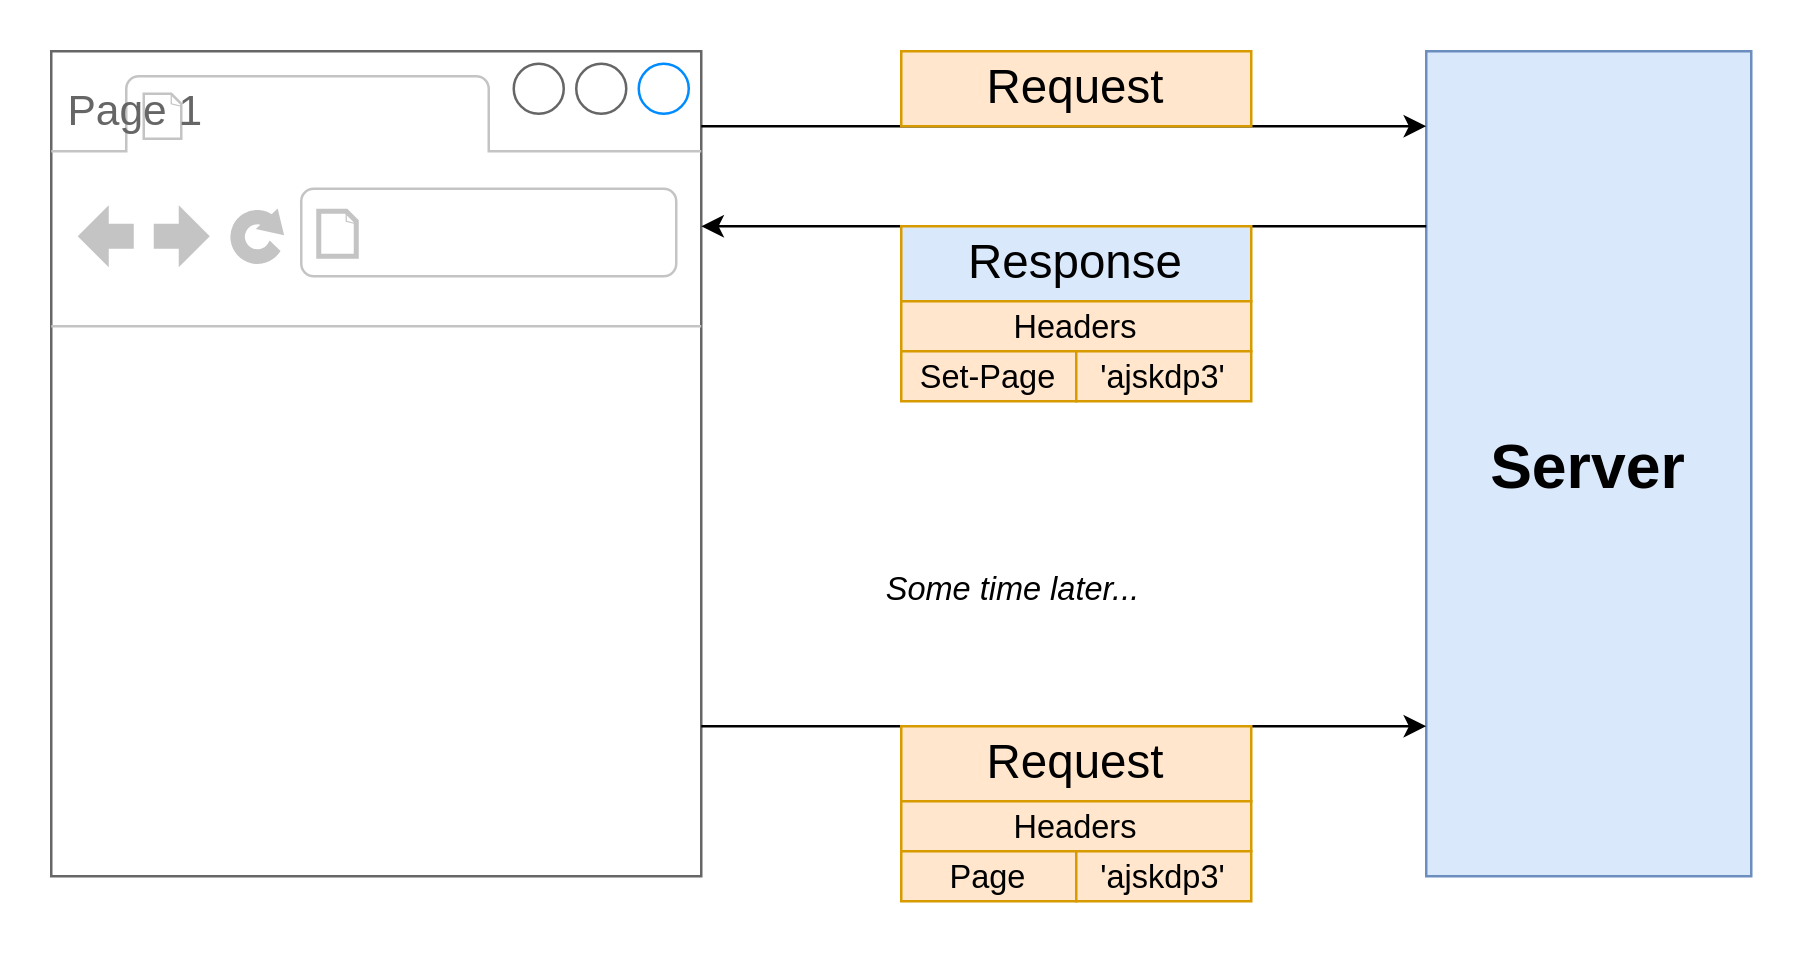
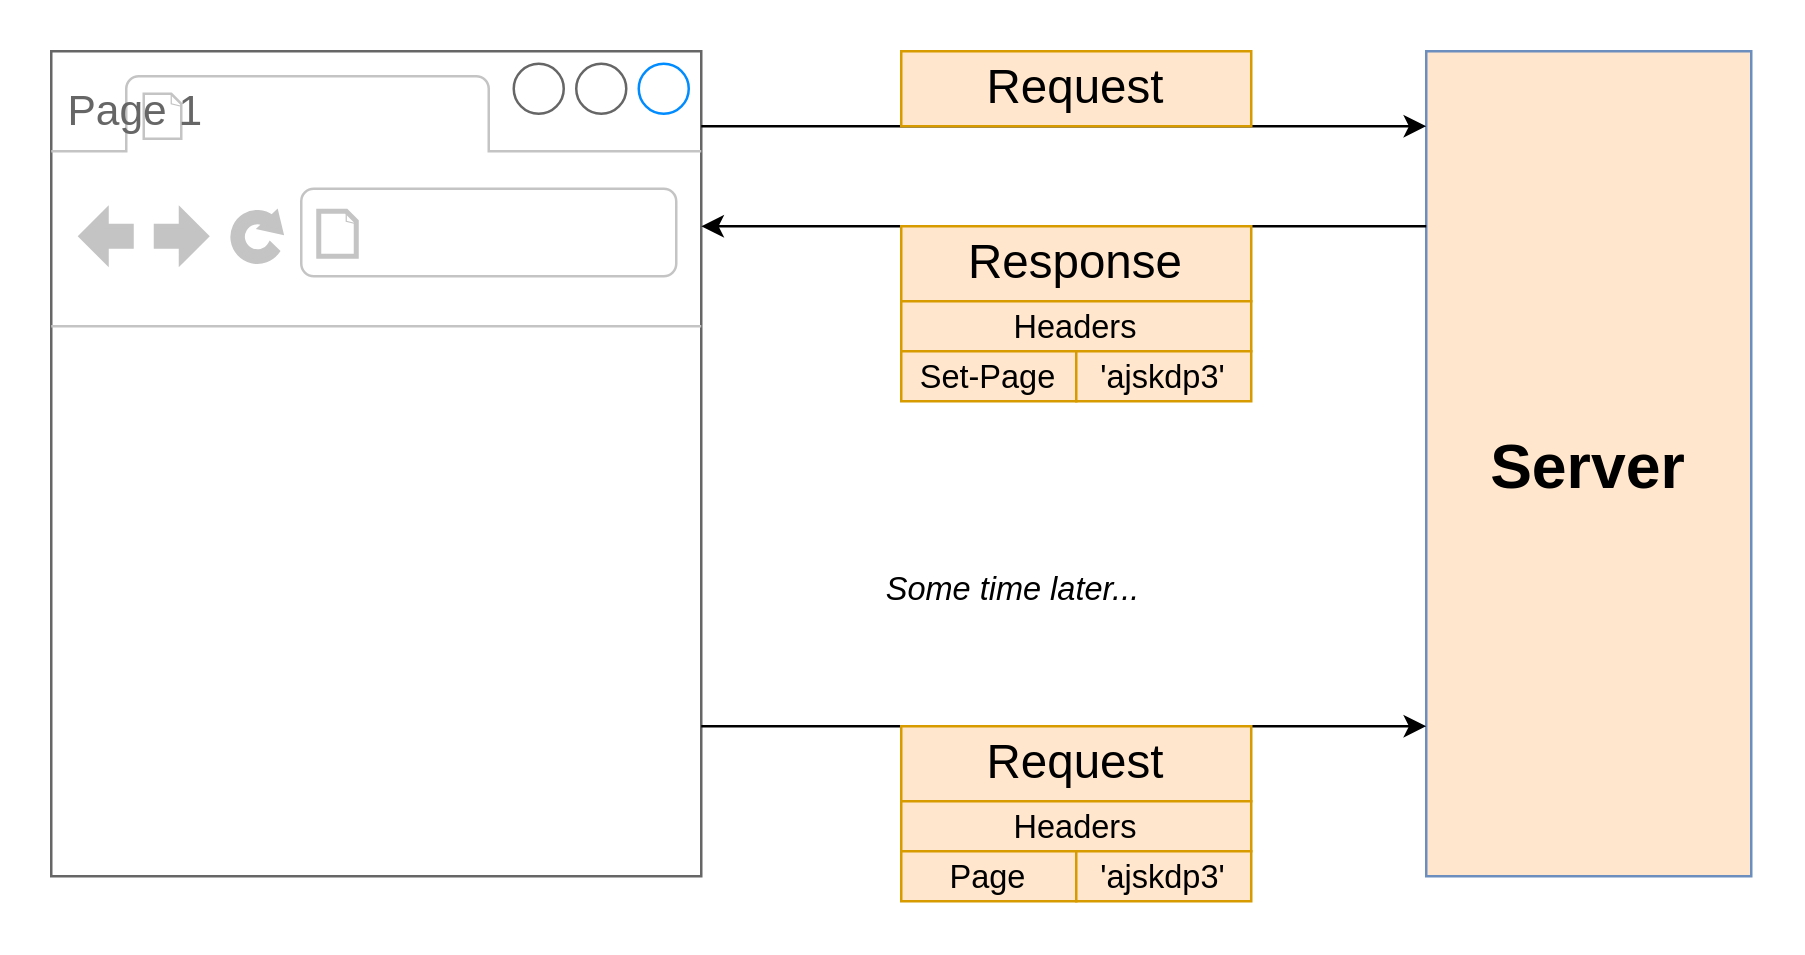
(1076, 264) -> (1076, 264)
(1589, 464) -> (1589, 464)
